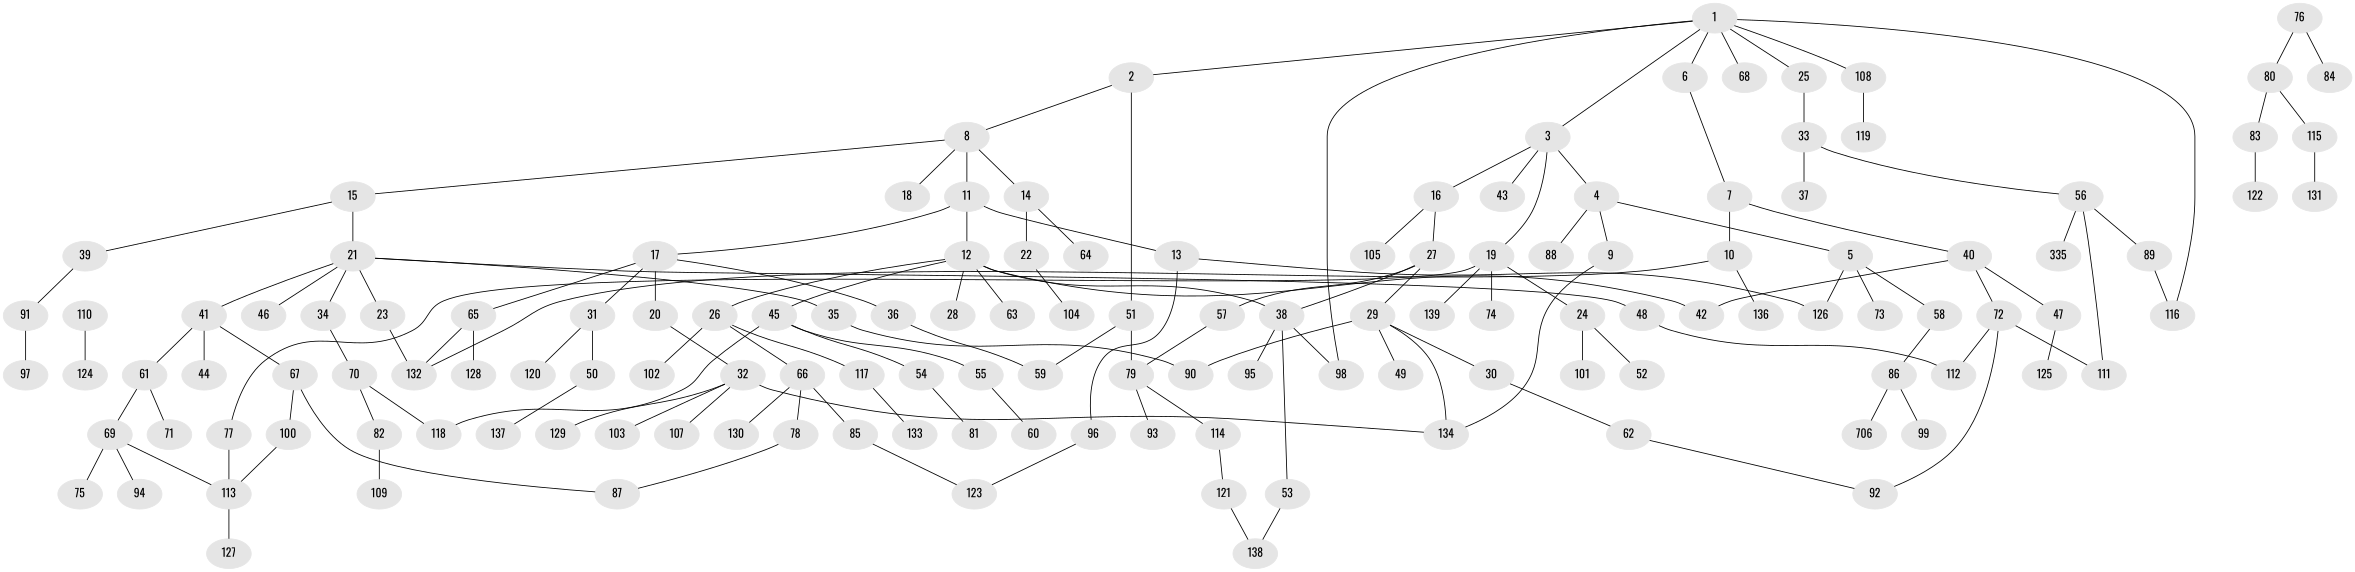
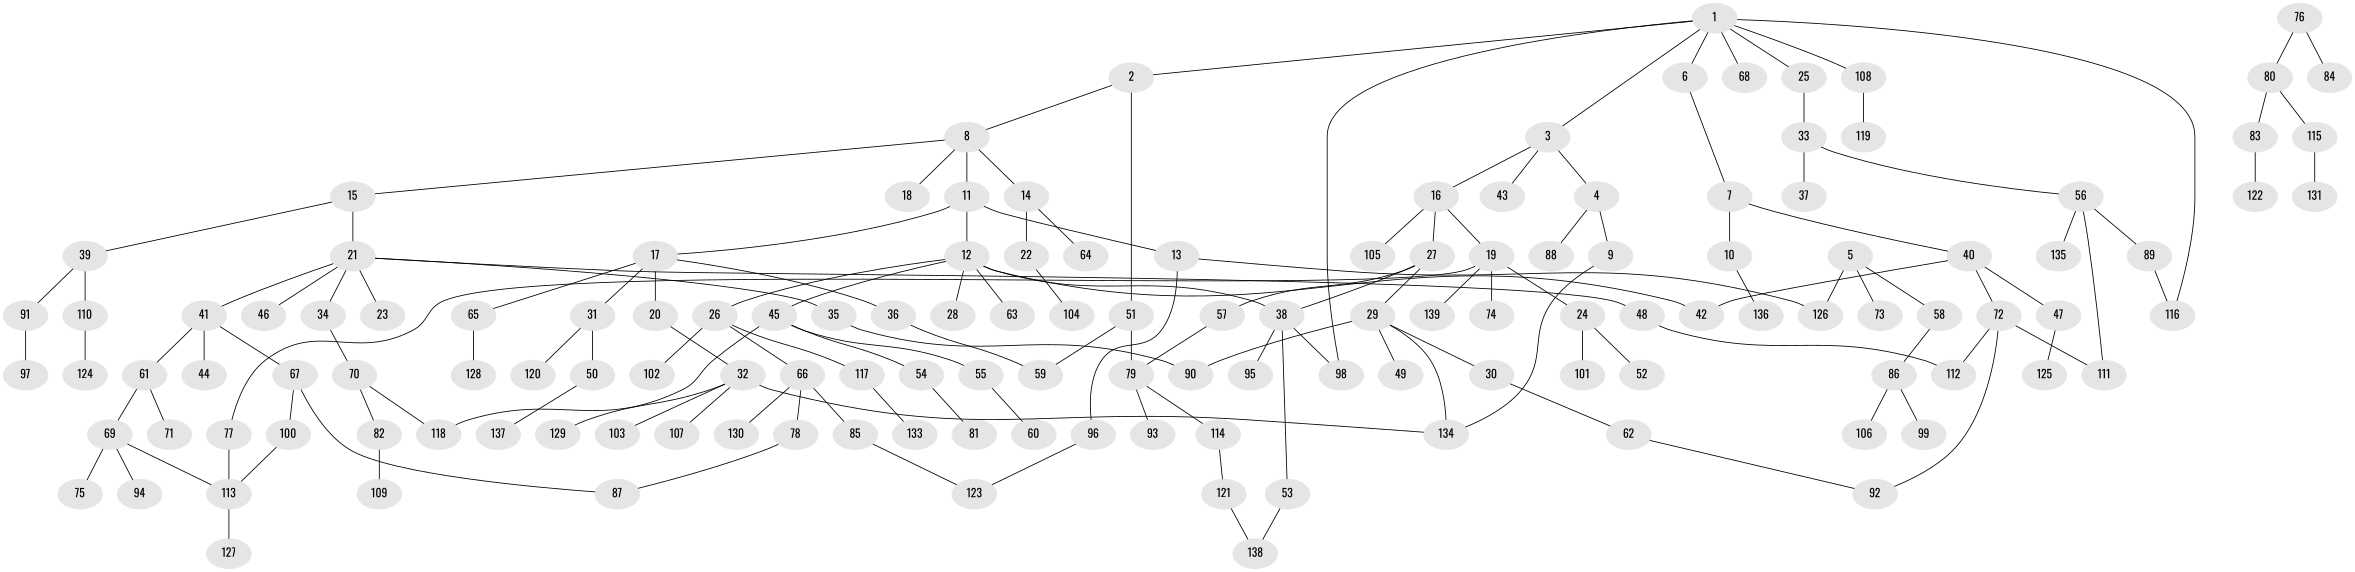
(1536, 203) -> (1464, 226)
(1723, 226) -> none
(2059, 256) -> (2059, 256)
none -> (85, 286)
(414, 375) -> none
(1864, 435) -> (1864, 435)
